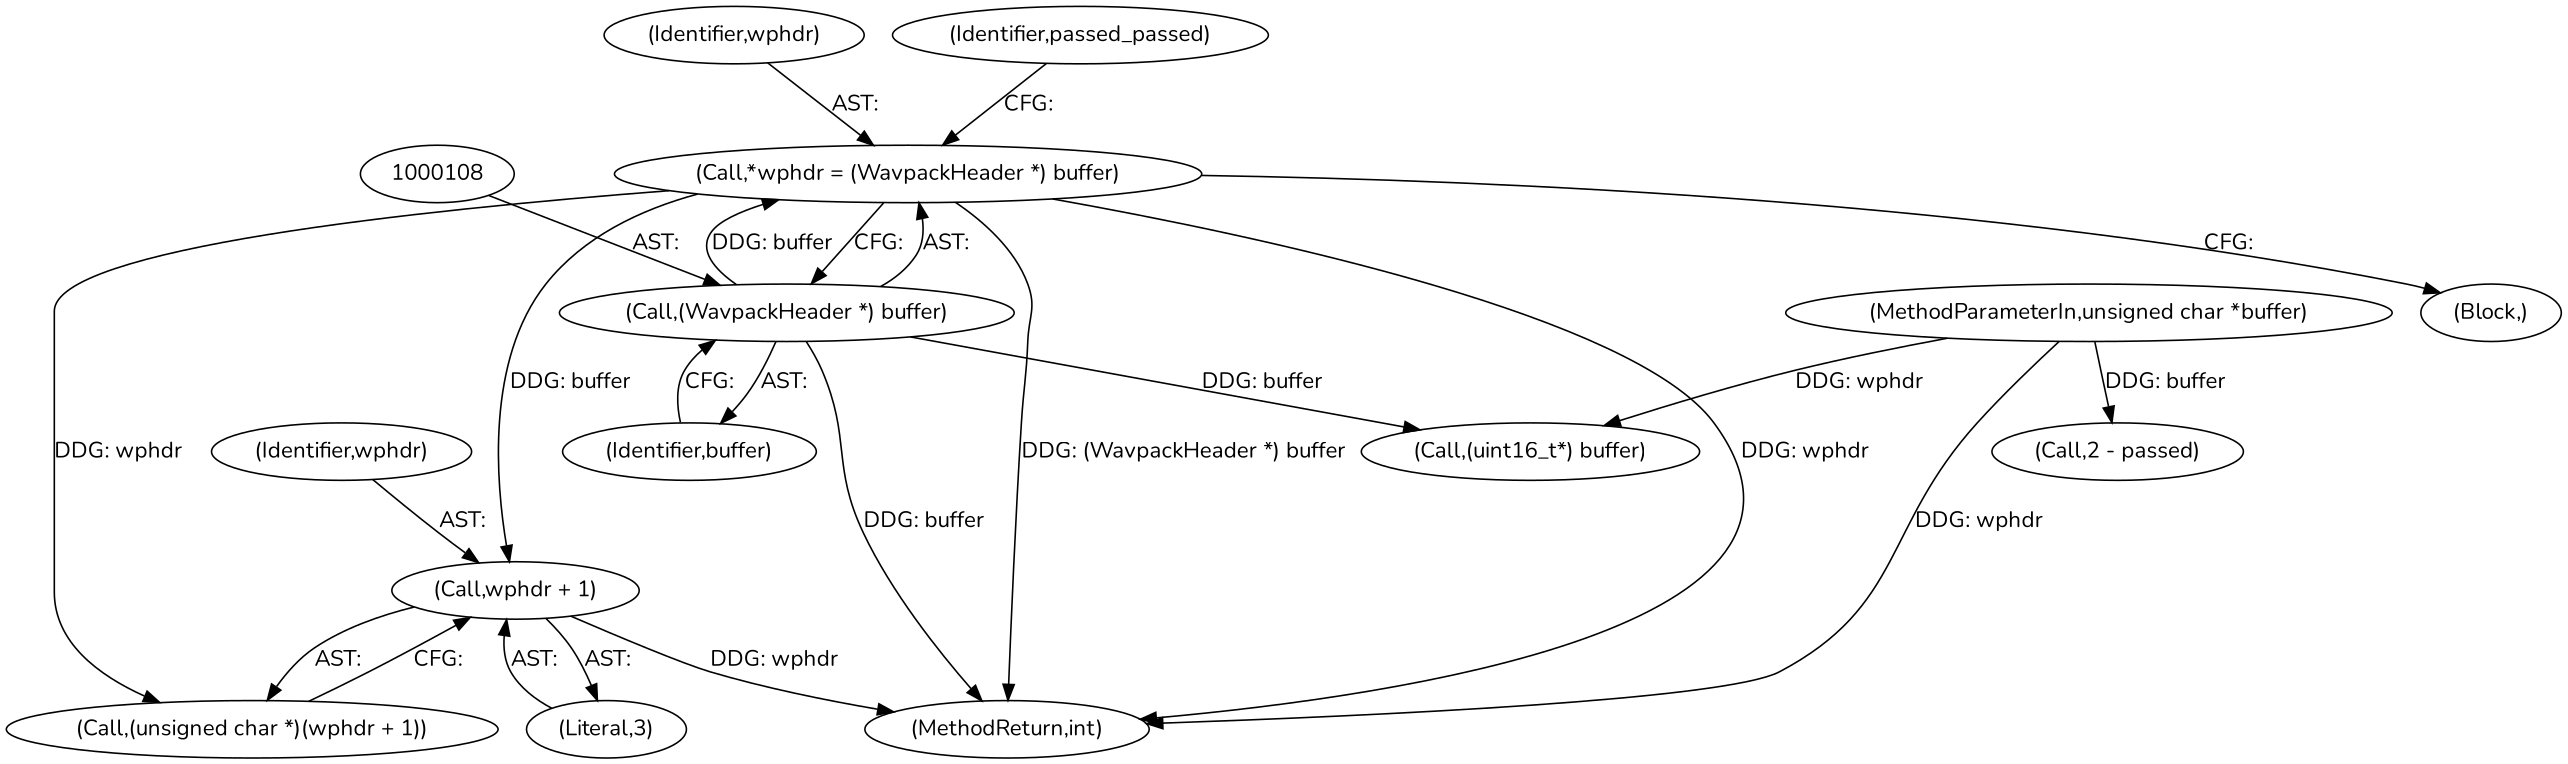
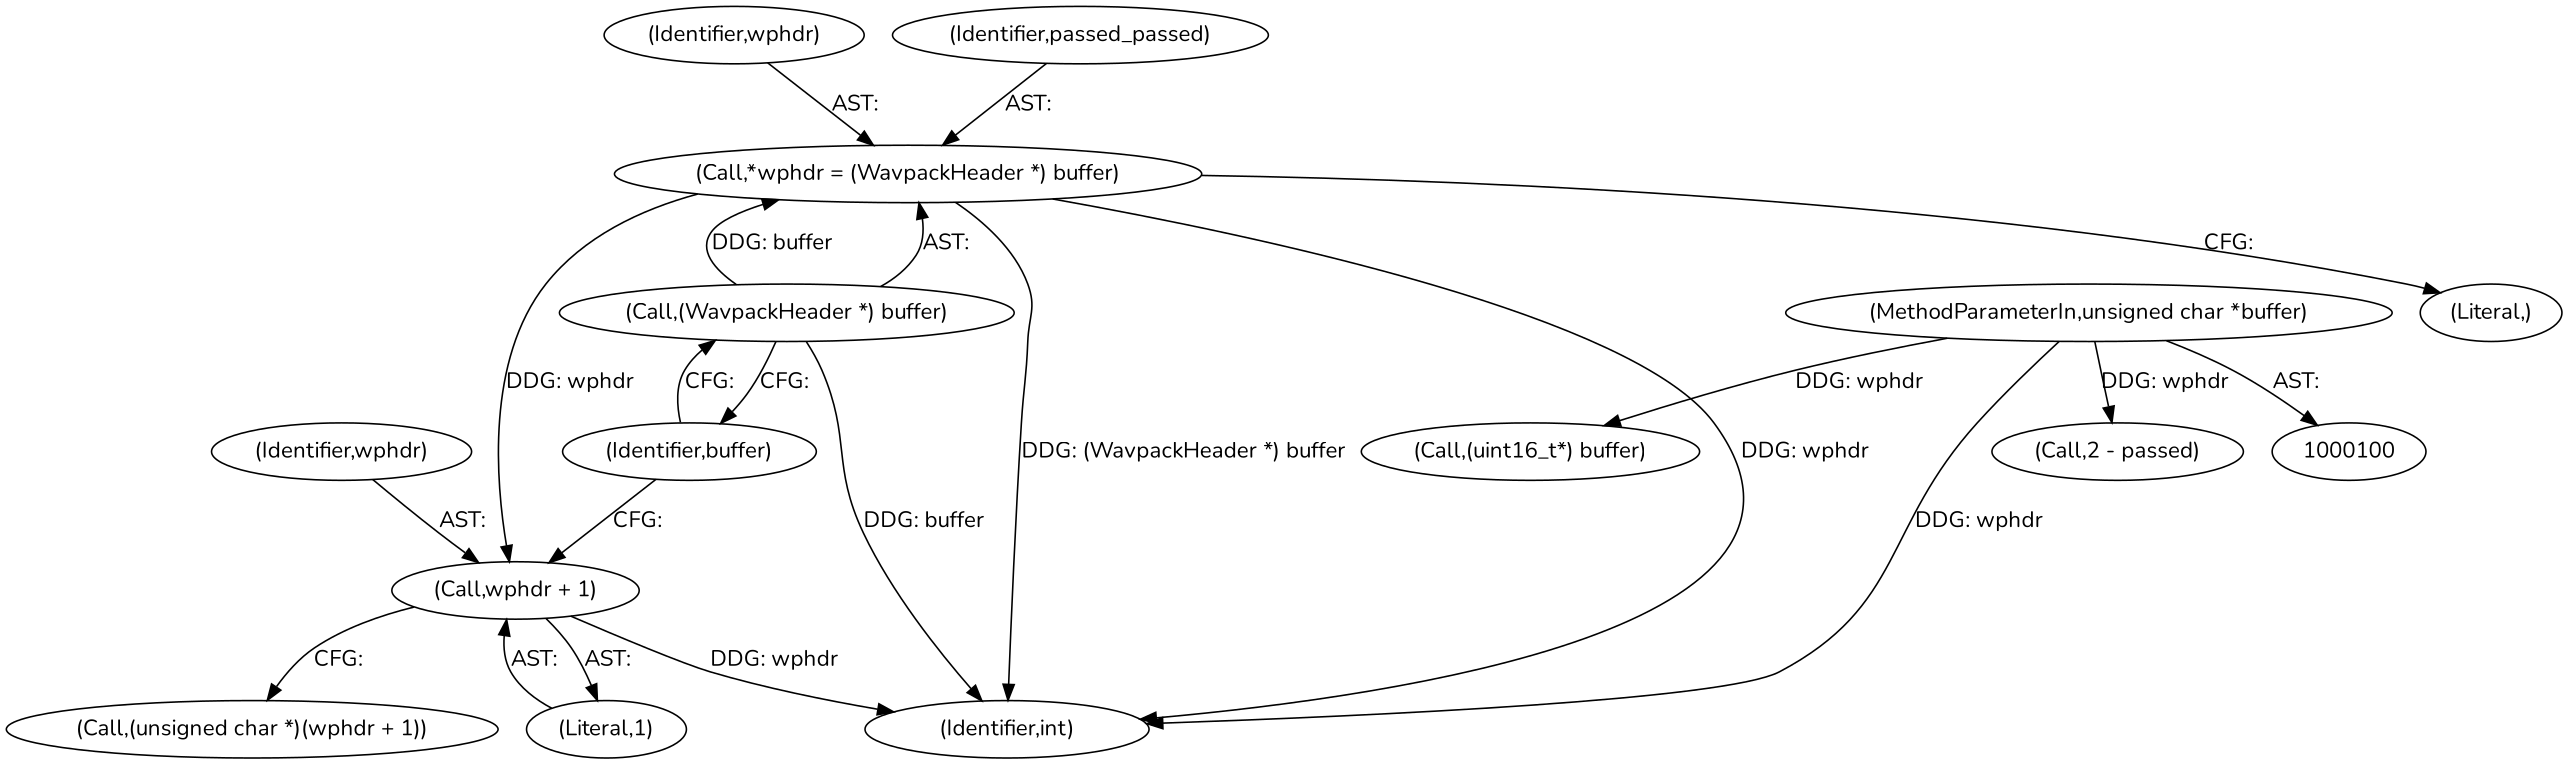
(1032, 105) -> (1032, 105)
(437, 174) -> none
(853, 237) -> none
(143, 261) -> none
(2491, 313) -> (2491, 313)
(571, 382) -> (571, 382)
(788, 382) -> (788, 382)
(1157, 382) -> none
(2166, 382) -> (2166, 382)
none -> (2349, 452)
(342, 660) -> (342, 660)
(383, 664) -> (609, 516)
(606, 729) -> (606, 729)
(1007, 729) -> (1007, 729)
